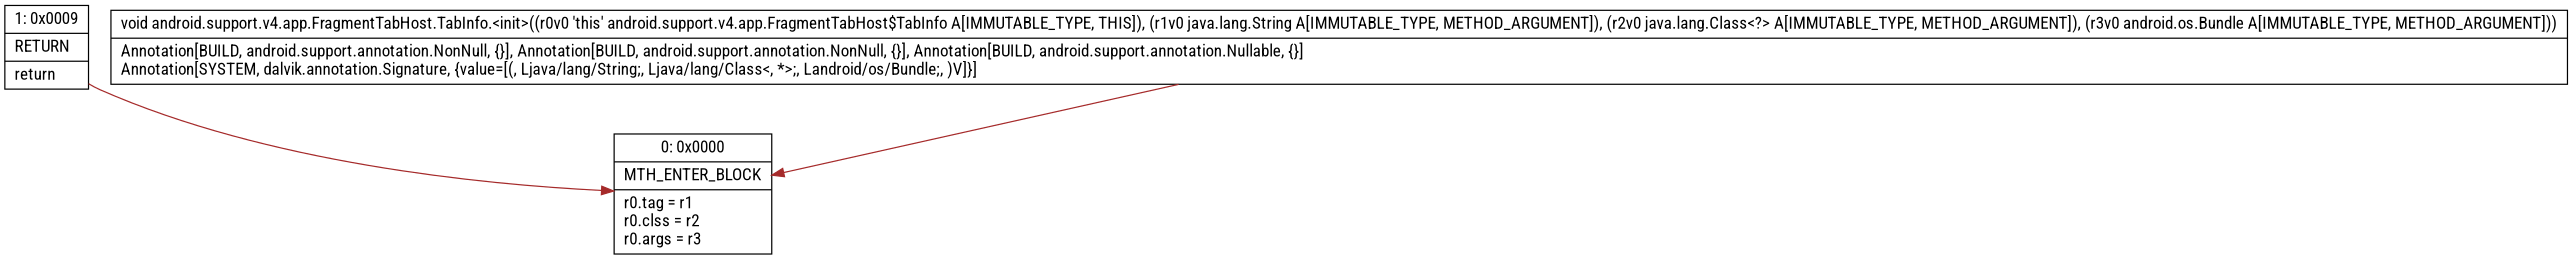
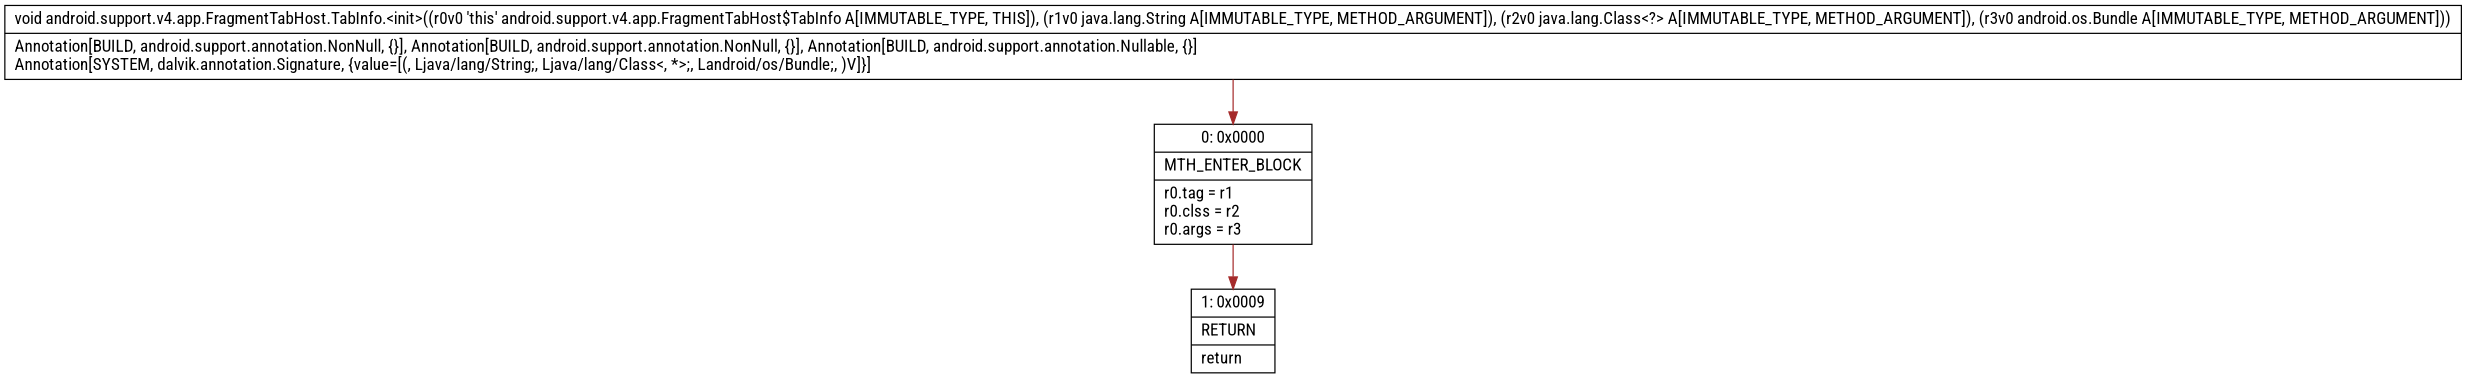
(340, 160) -> (1233, 261)
